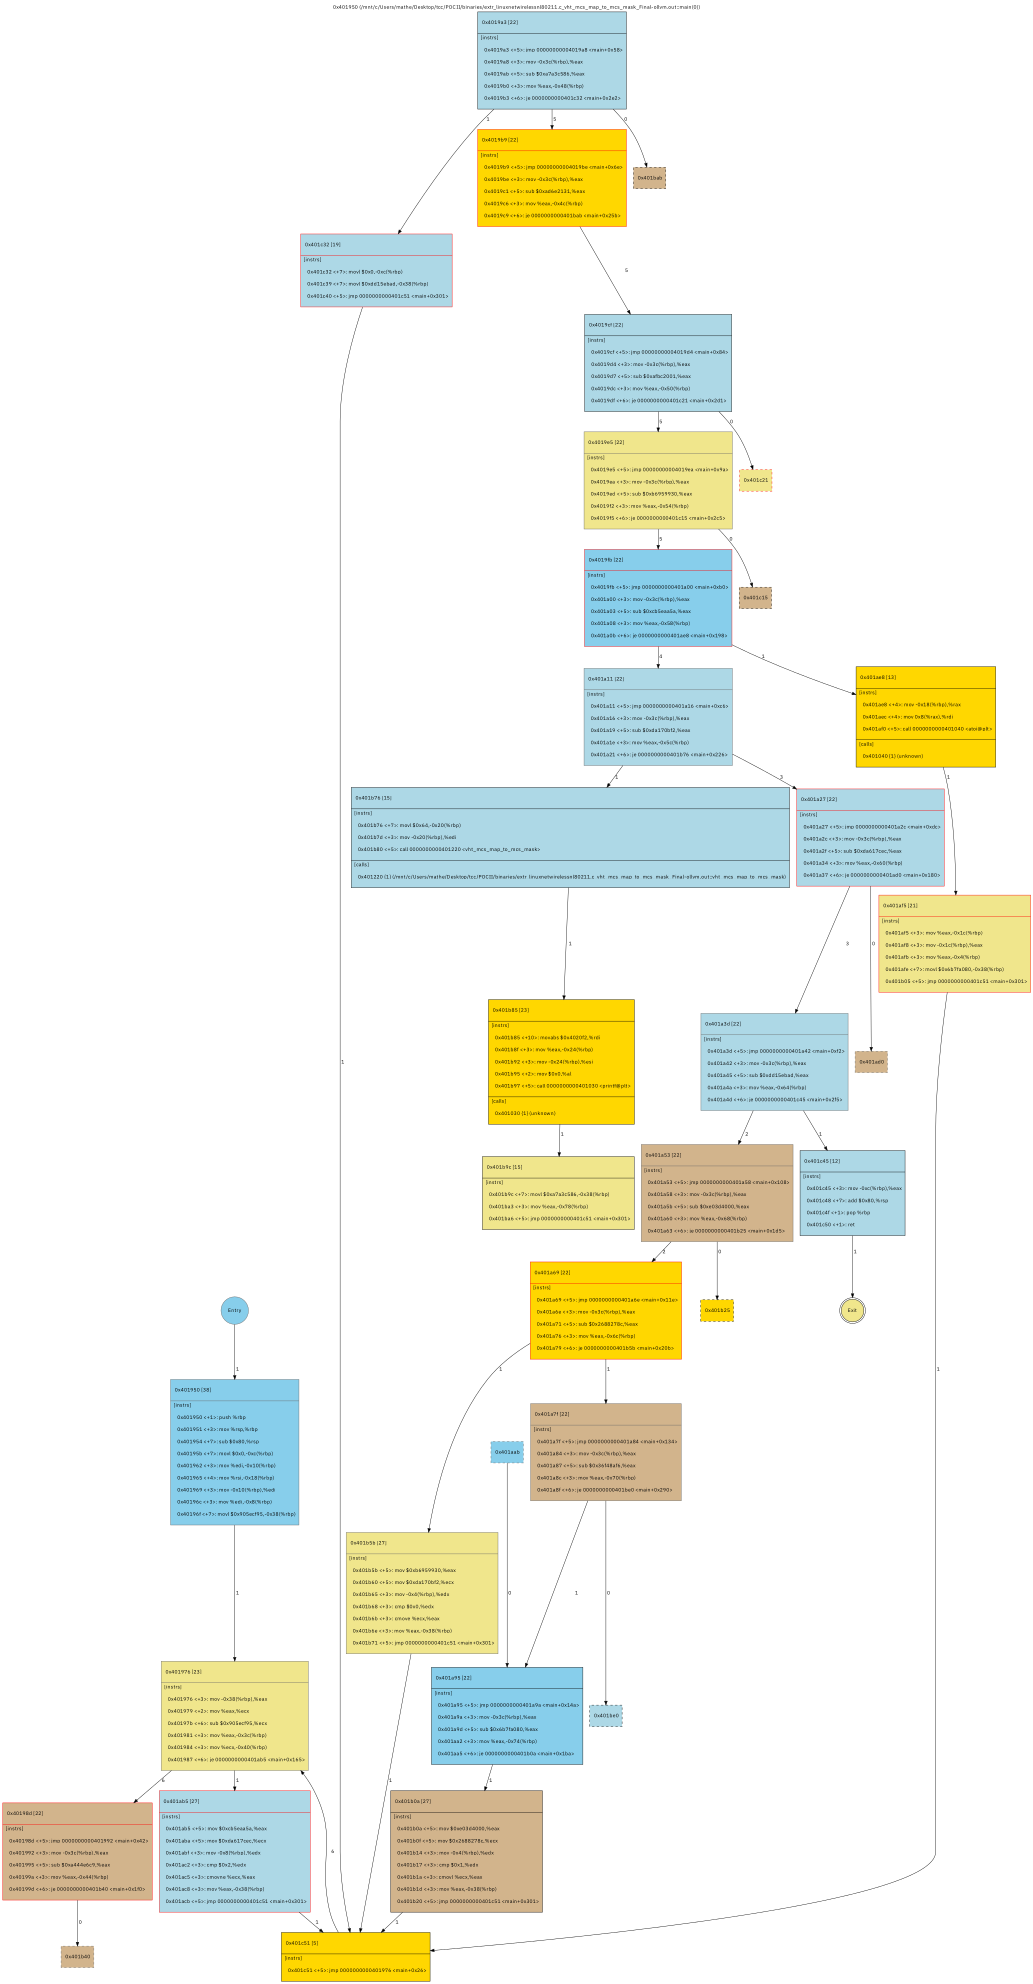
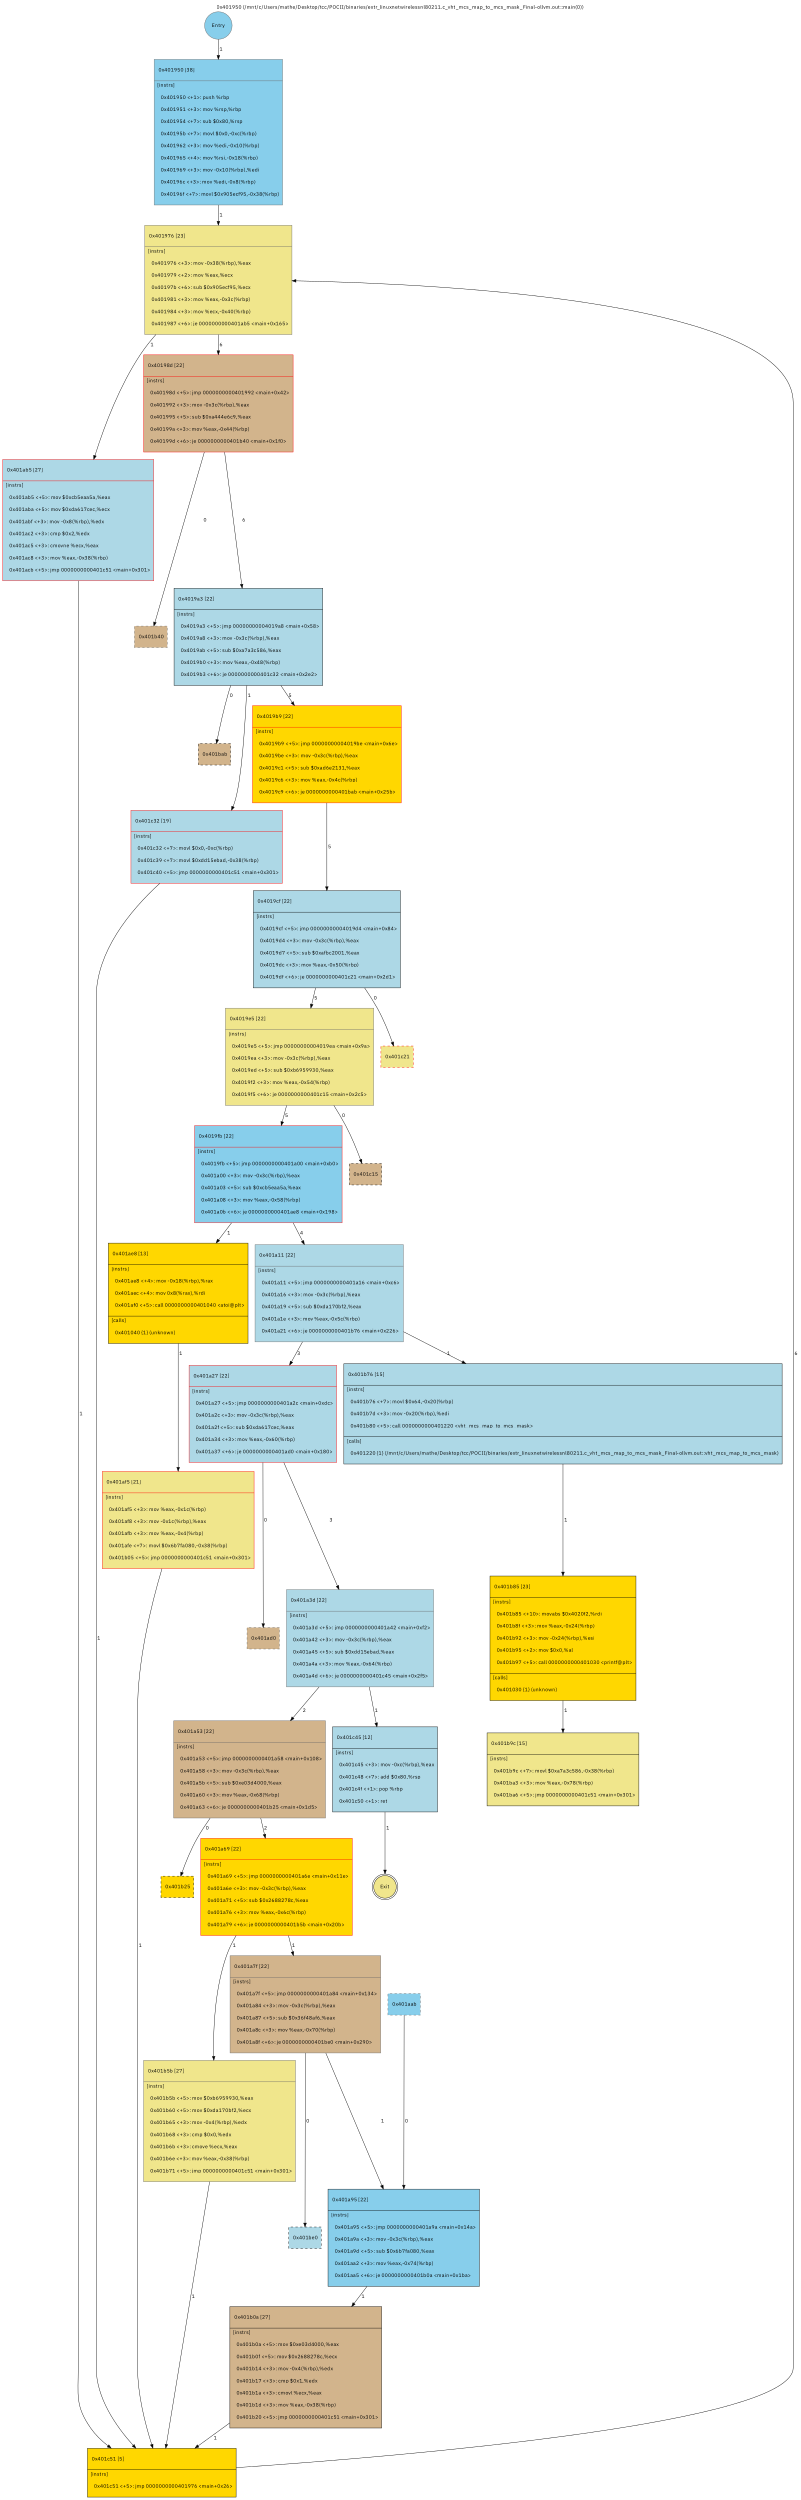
none -> (233, 518)
